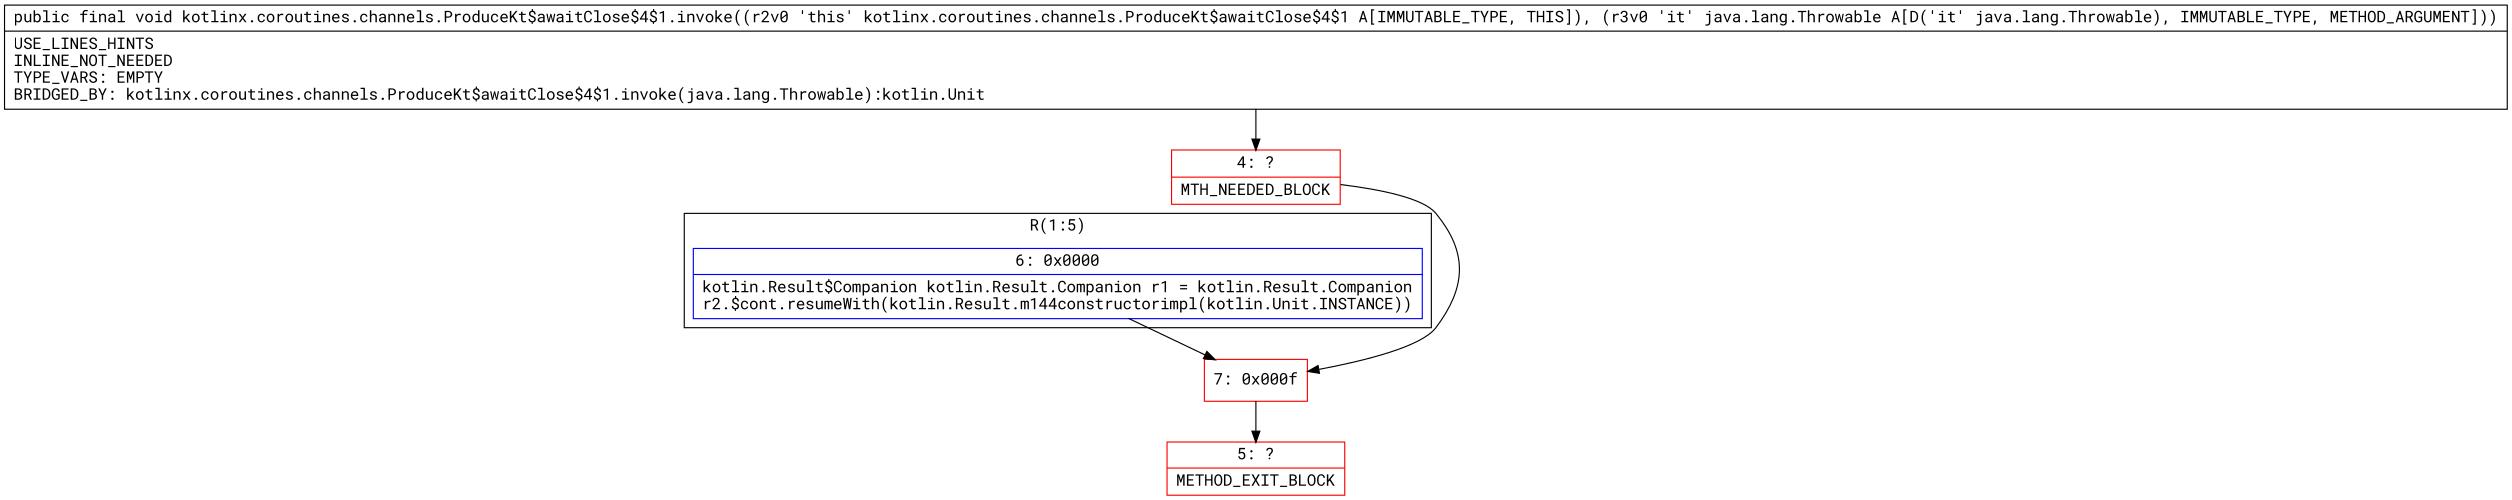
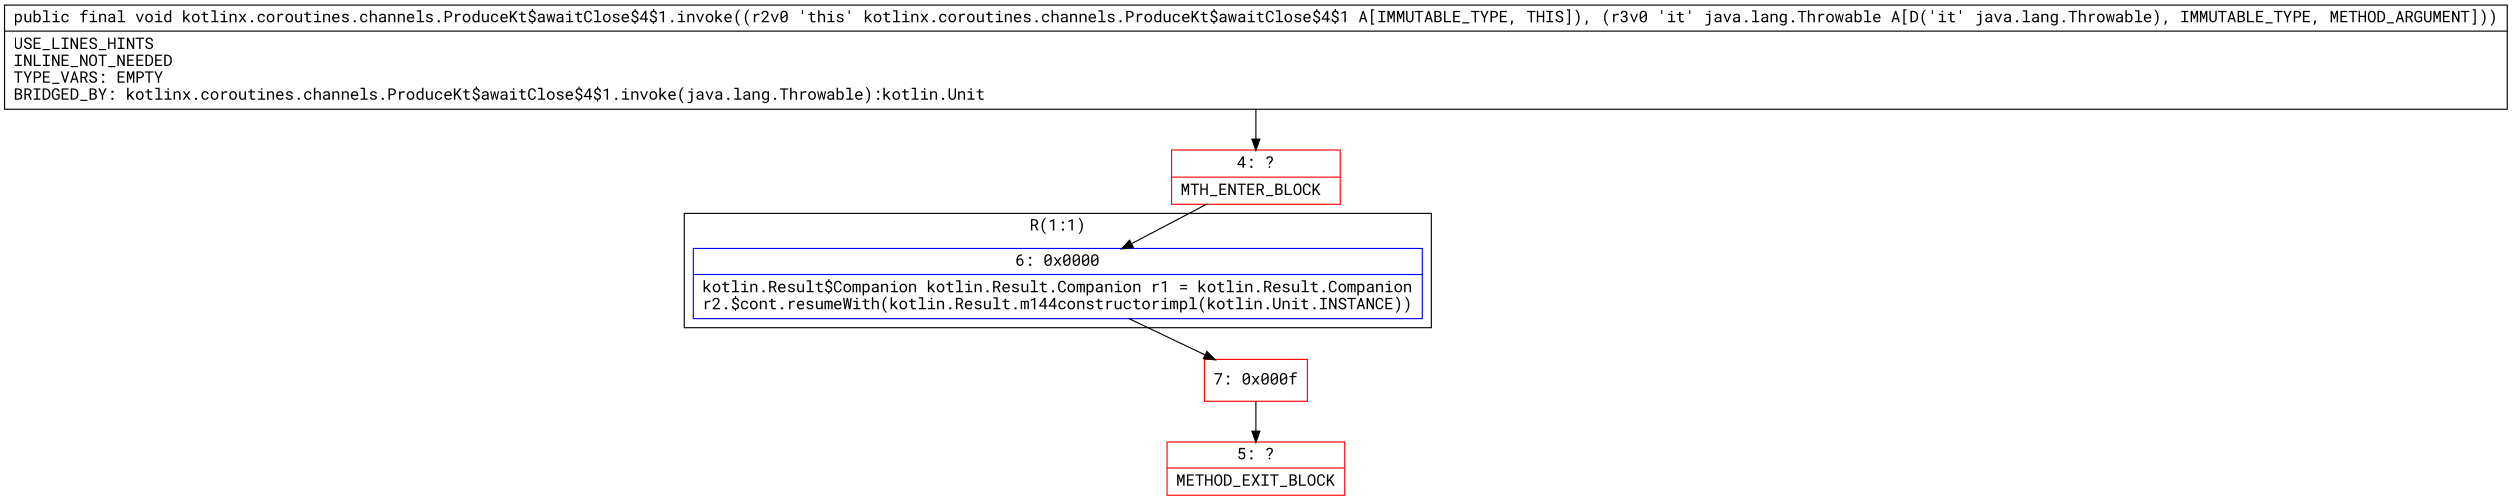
(1256, 190) -> (1251, 190)
(1058, 226) -> (1058, 226)
(1458, 283) -> (1170, 224)
